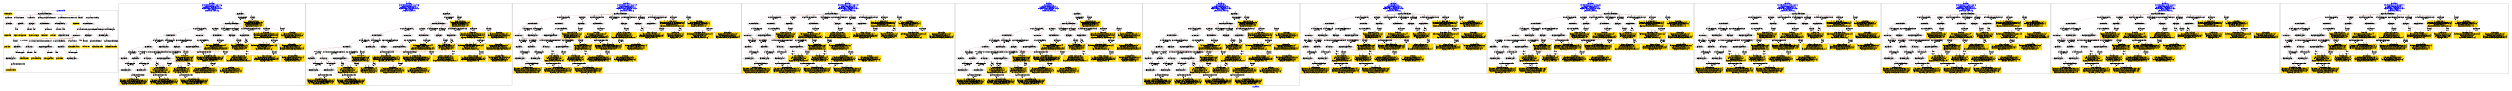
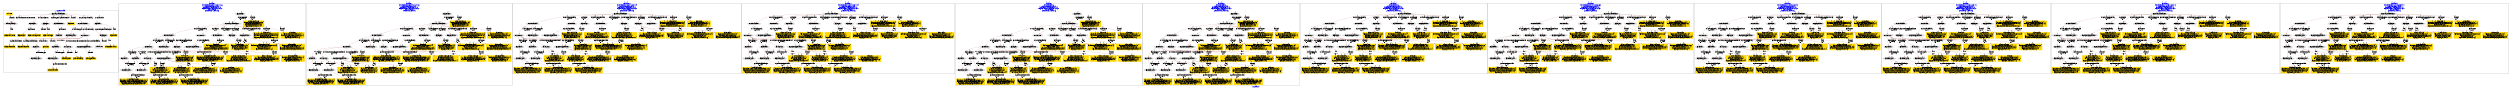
(5, 19) -> (27, 29)
(56, 29) -> (9, 19)
(44, 35) -> (59, 35)
(64, 35) -> (10, 35)
(86, 47) -> (99, 47)
(60, 59) -> none
